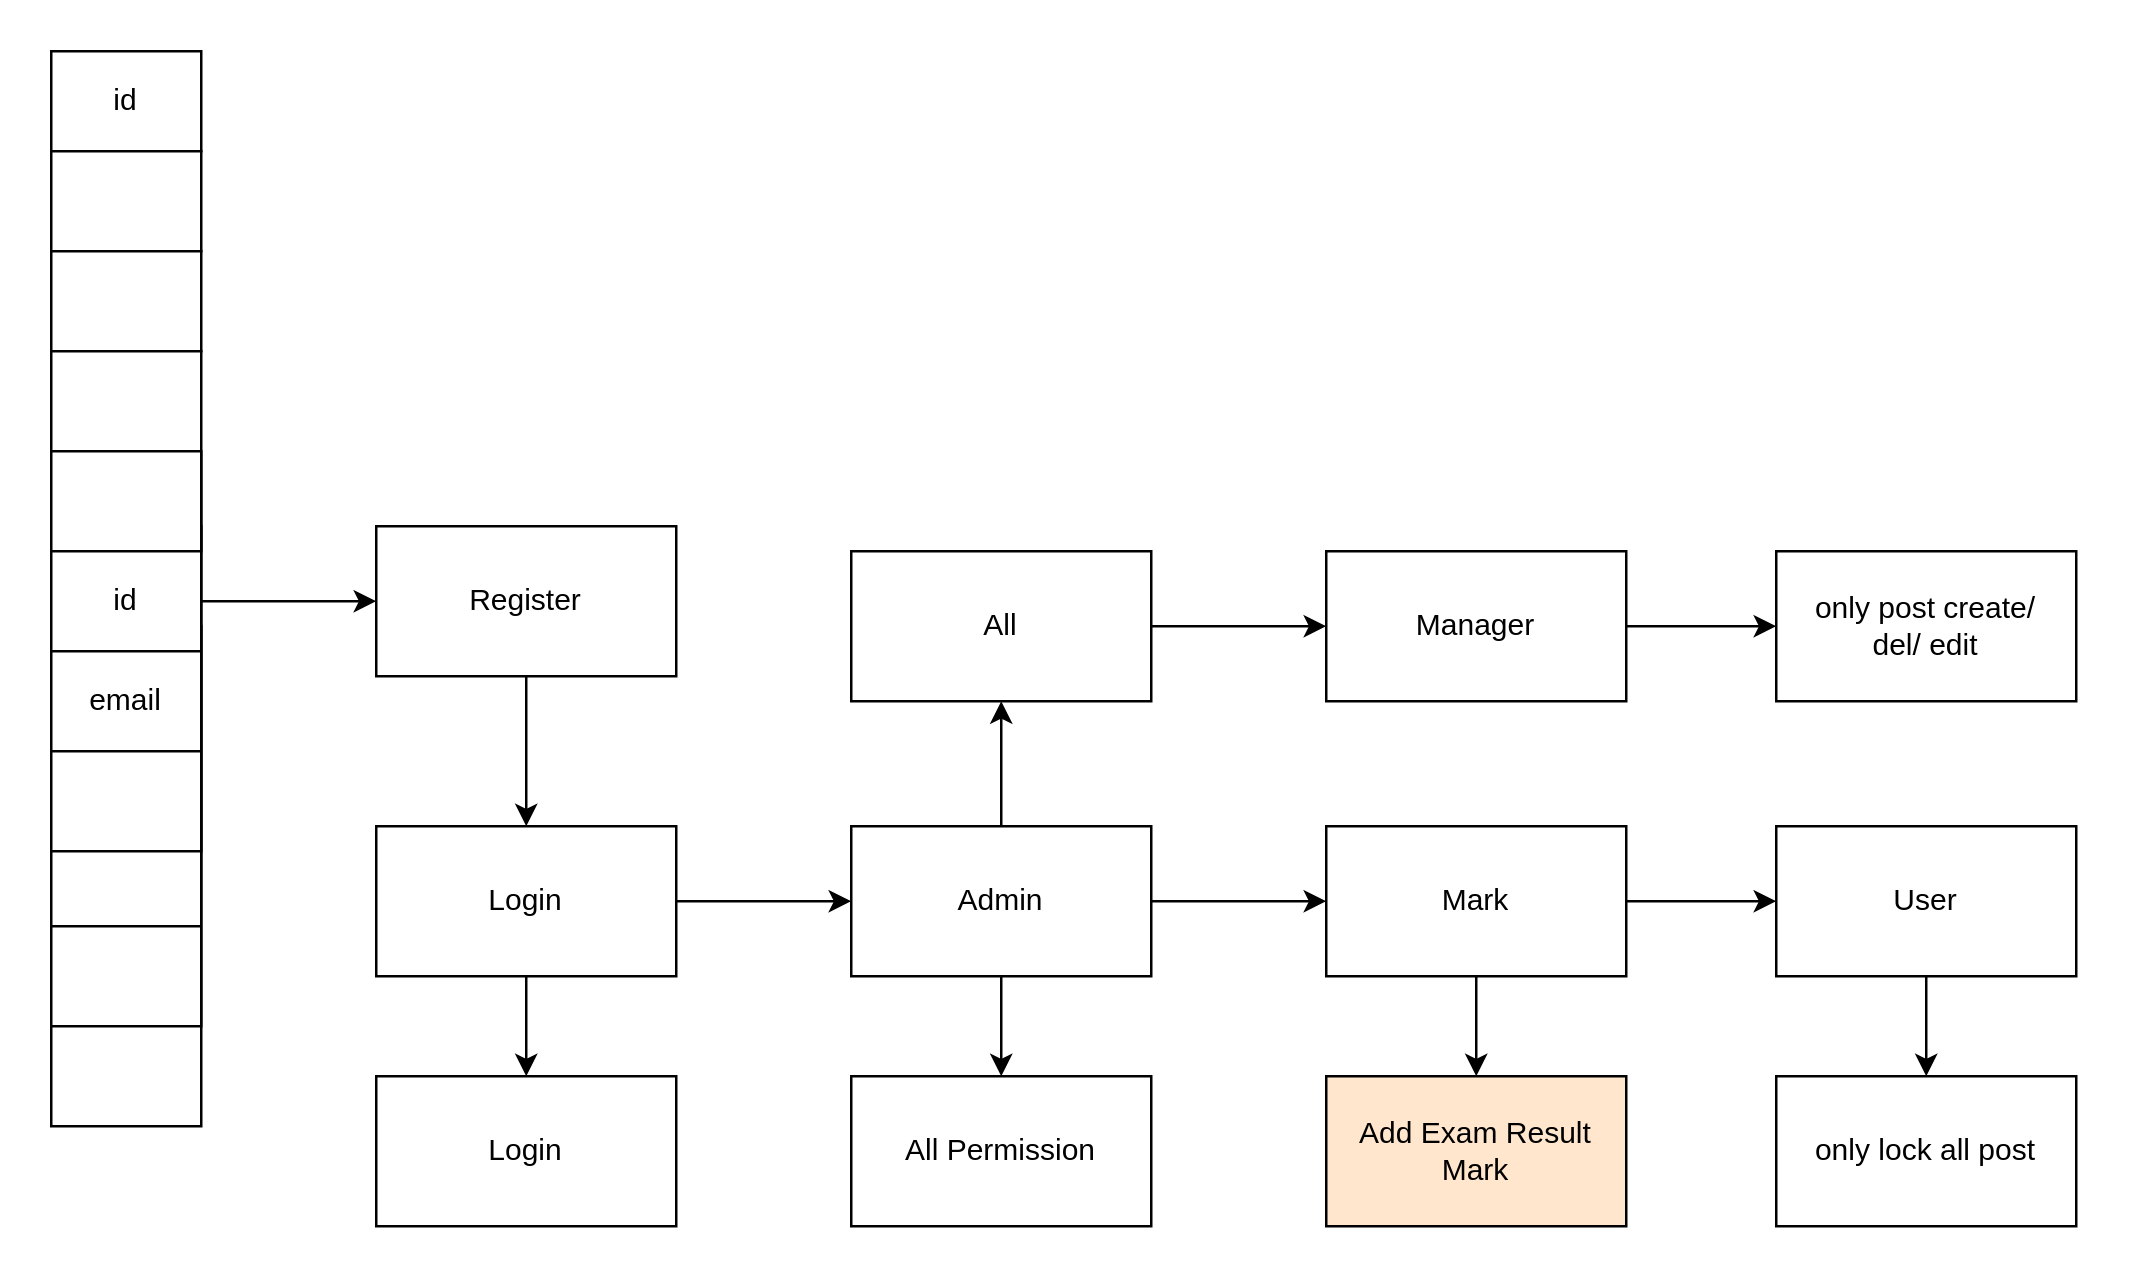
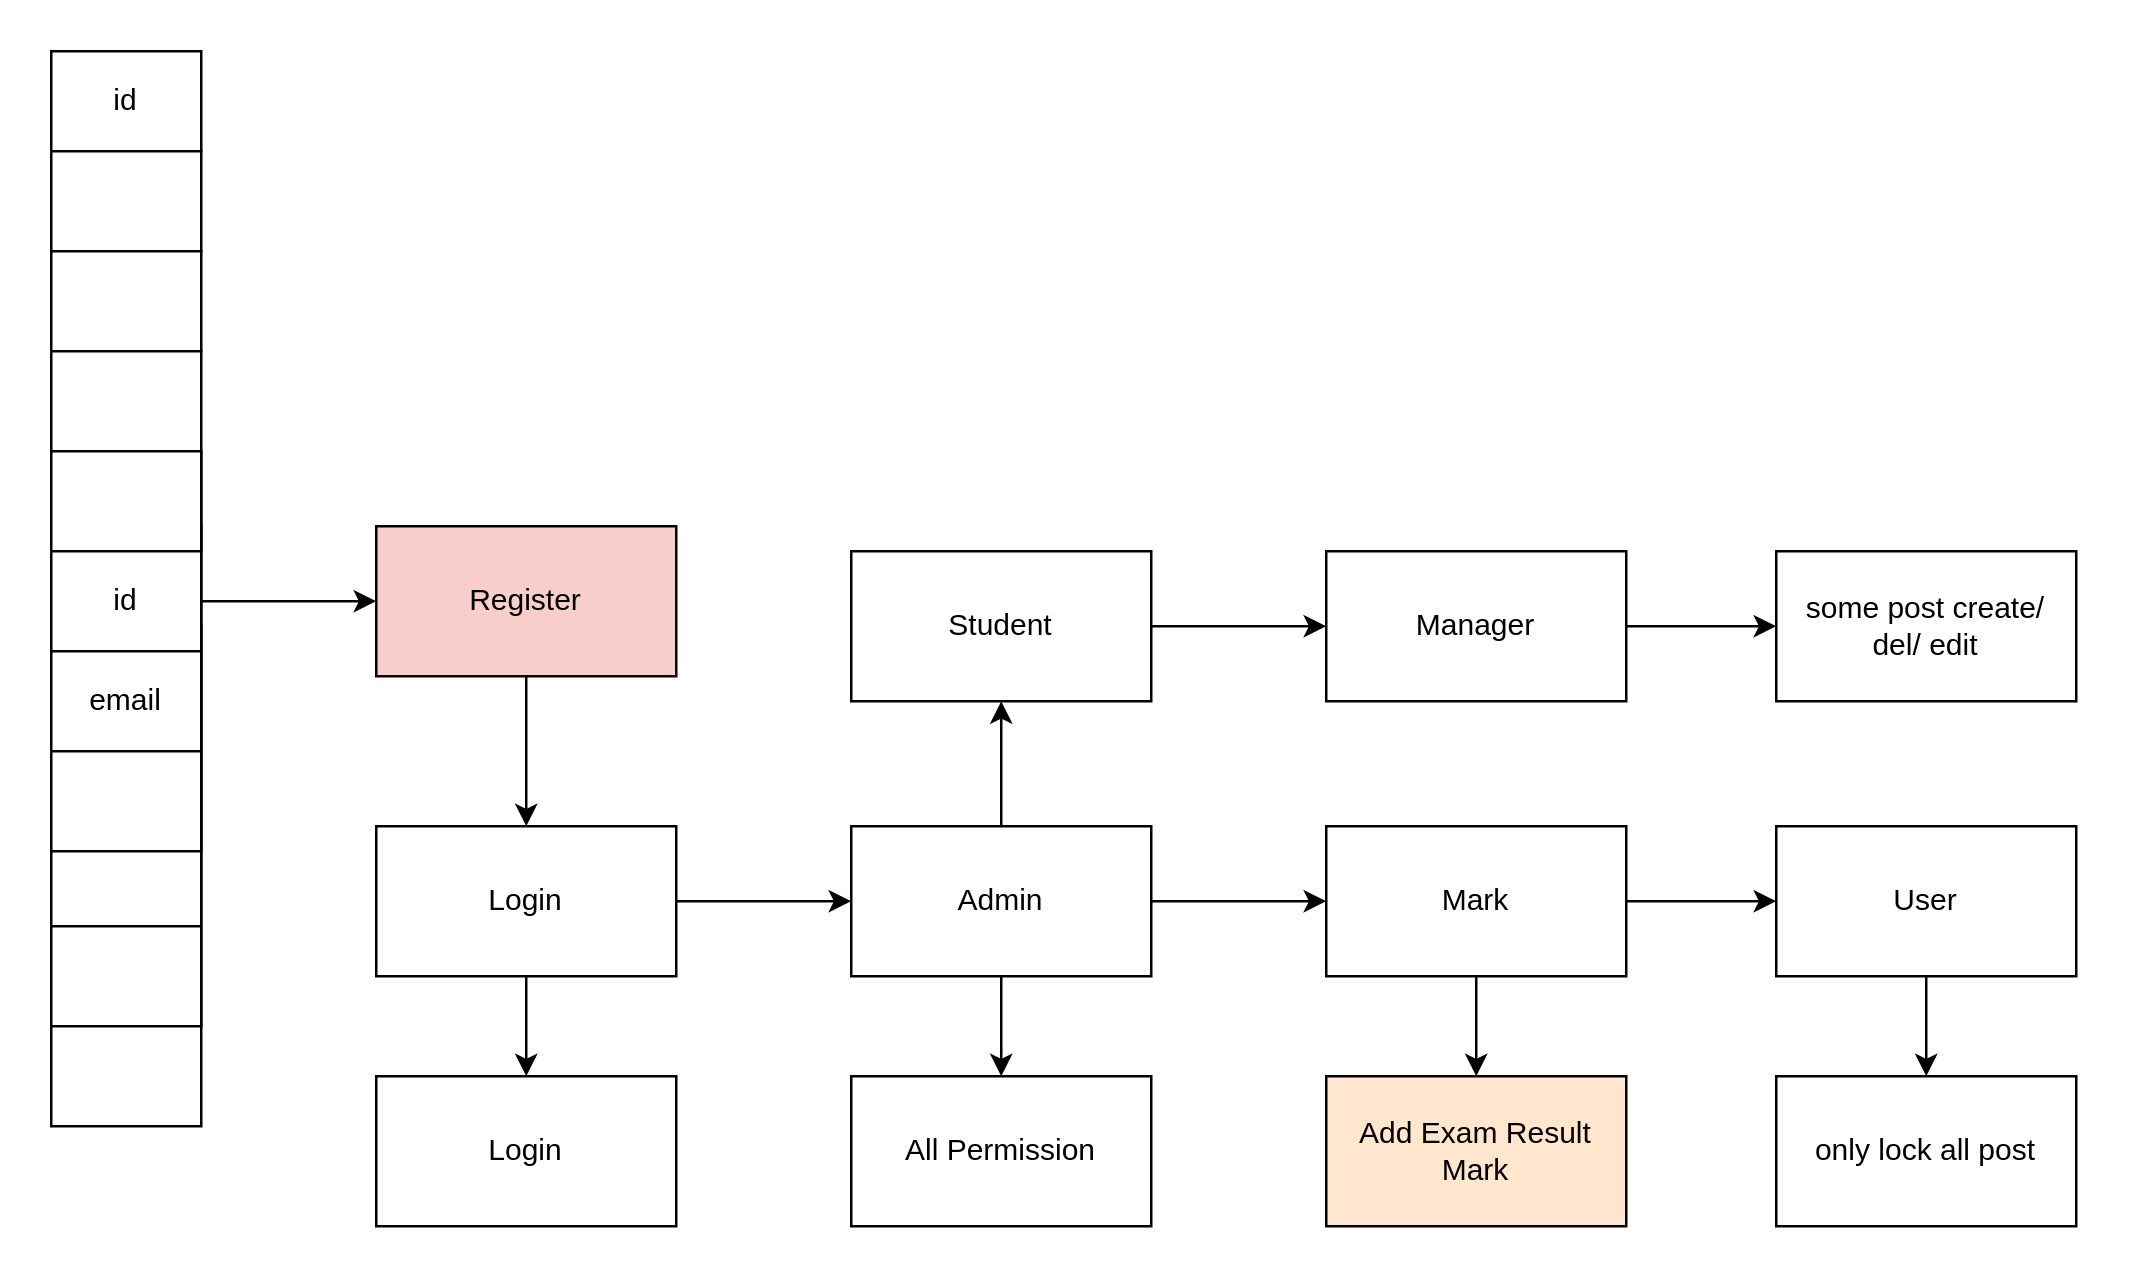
(526, 601) -> (526, 601)
(1001, 626) -> (1001, 626)
(1926, 626) -> (1926, 626)
